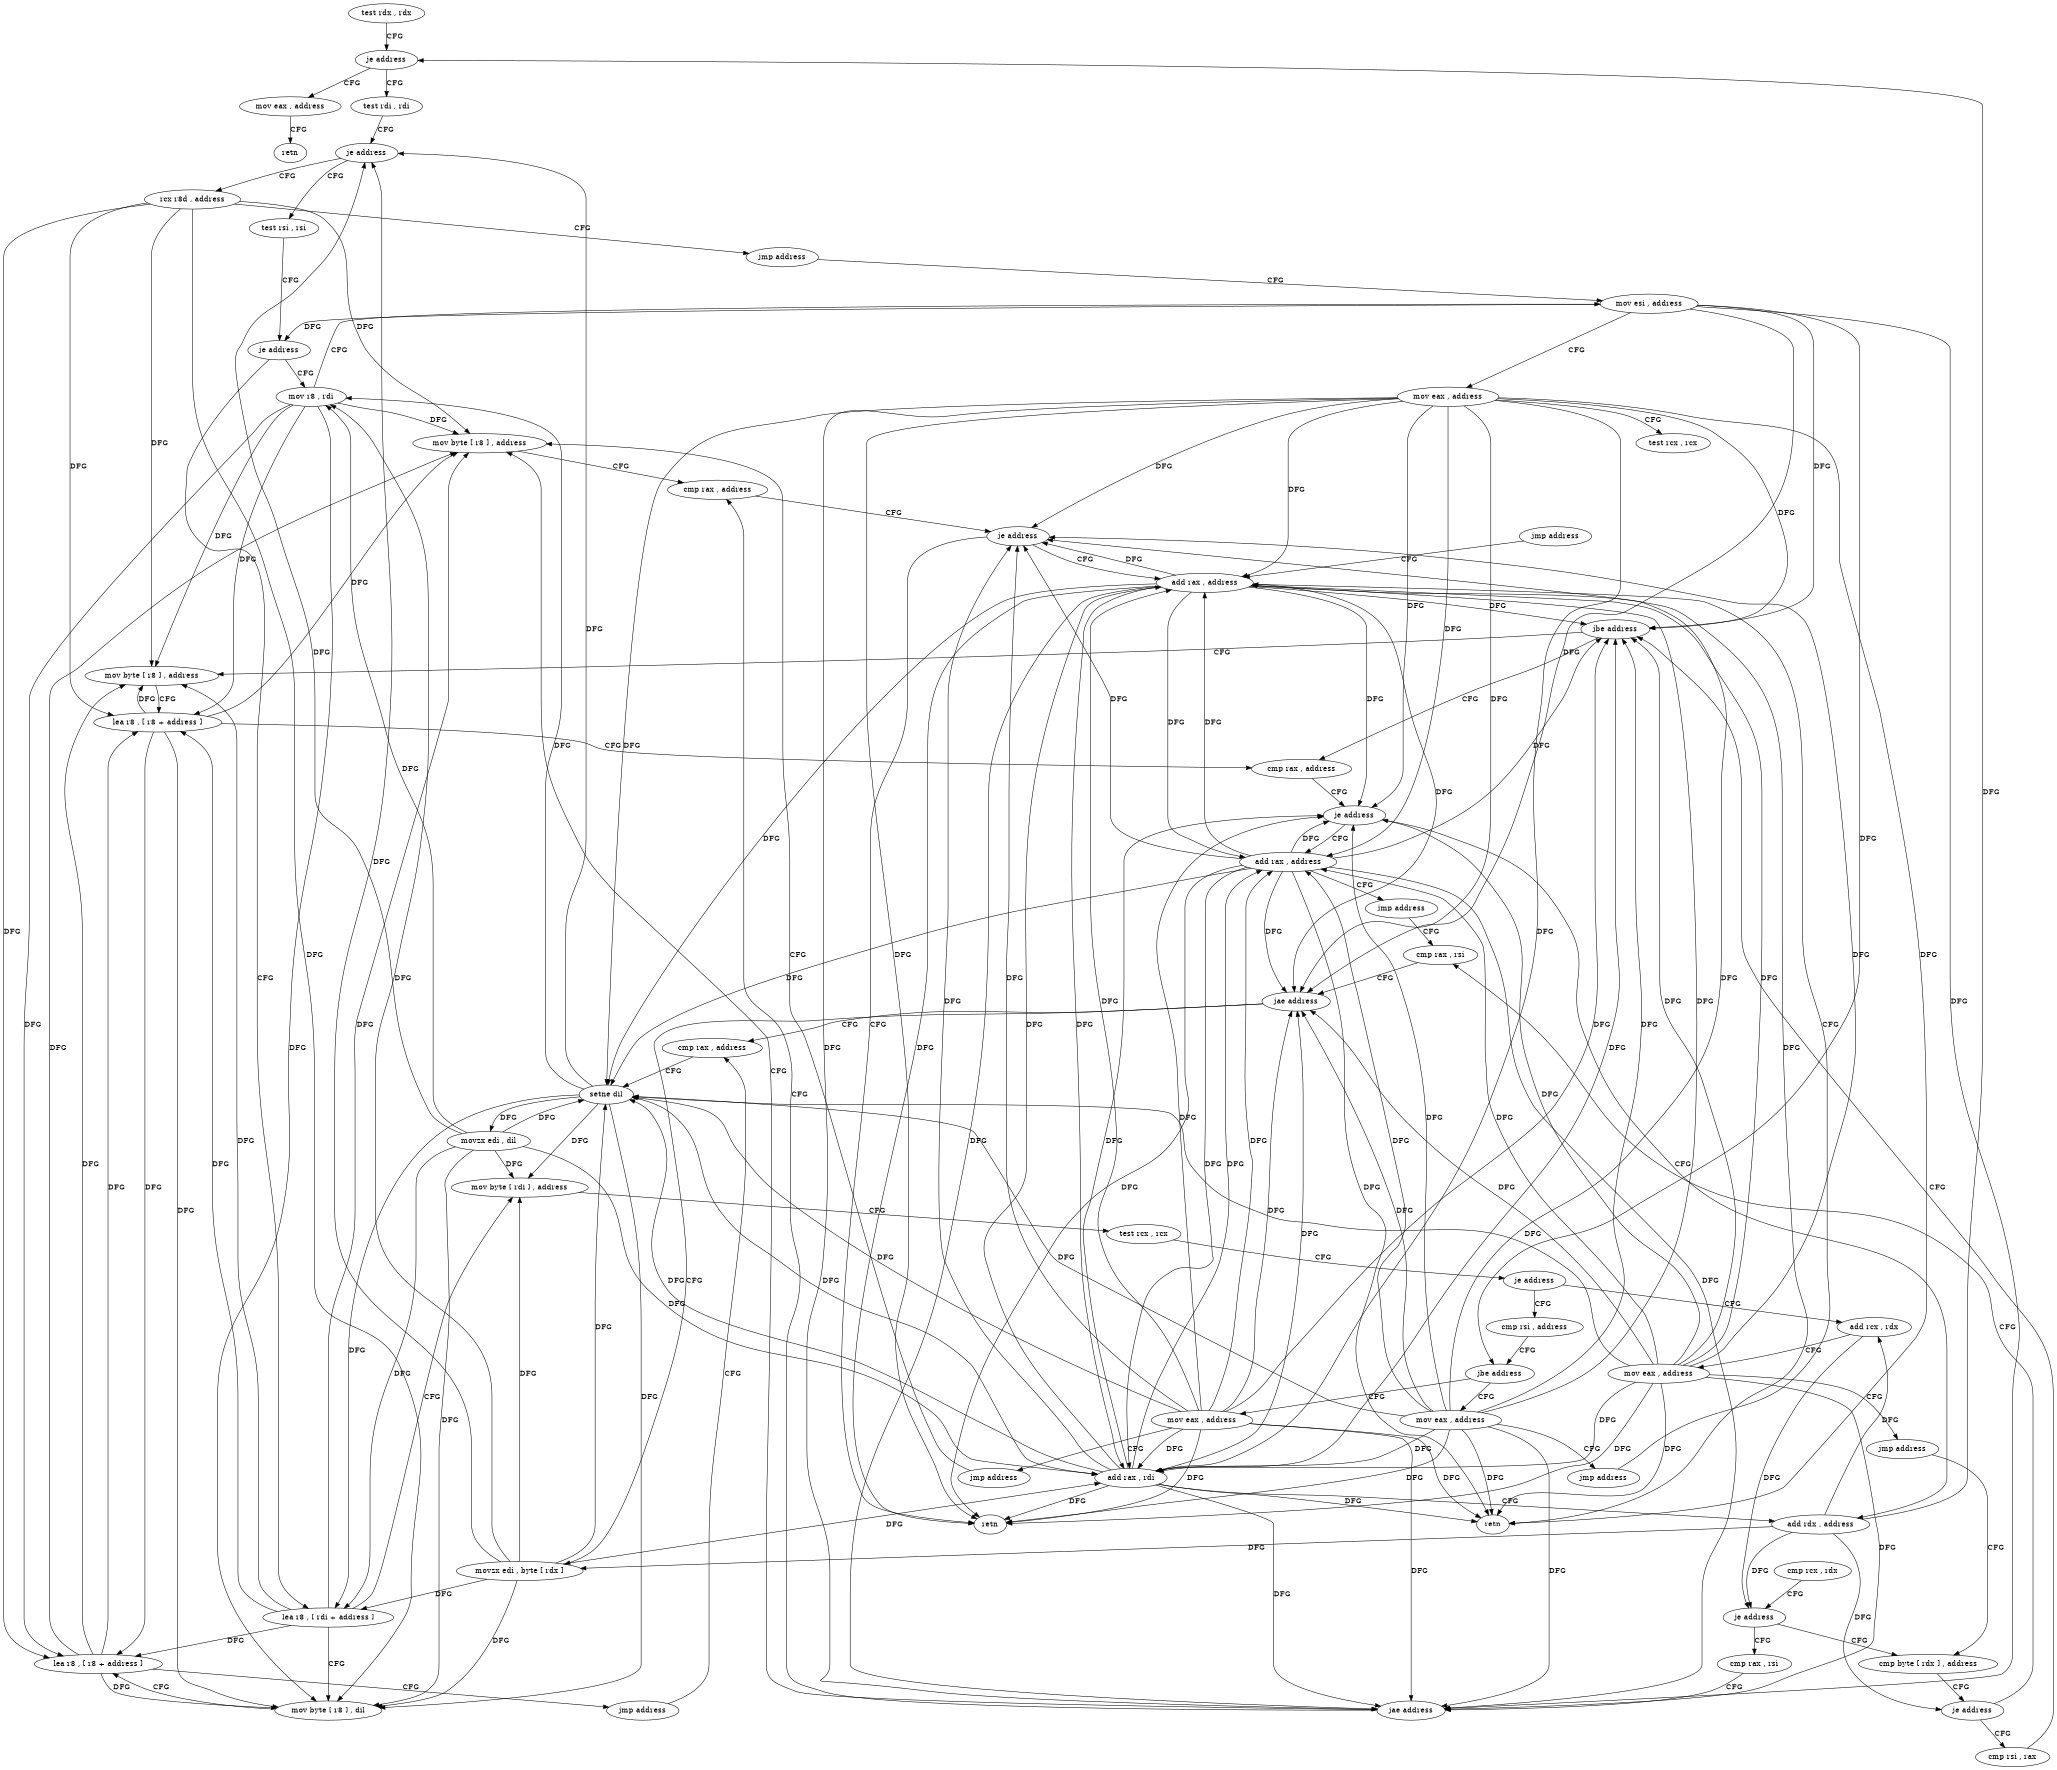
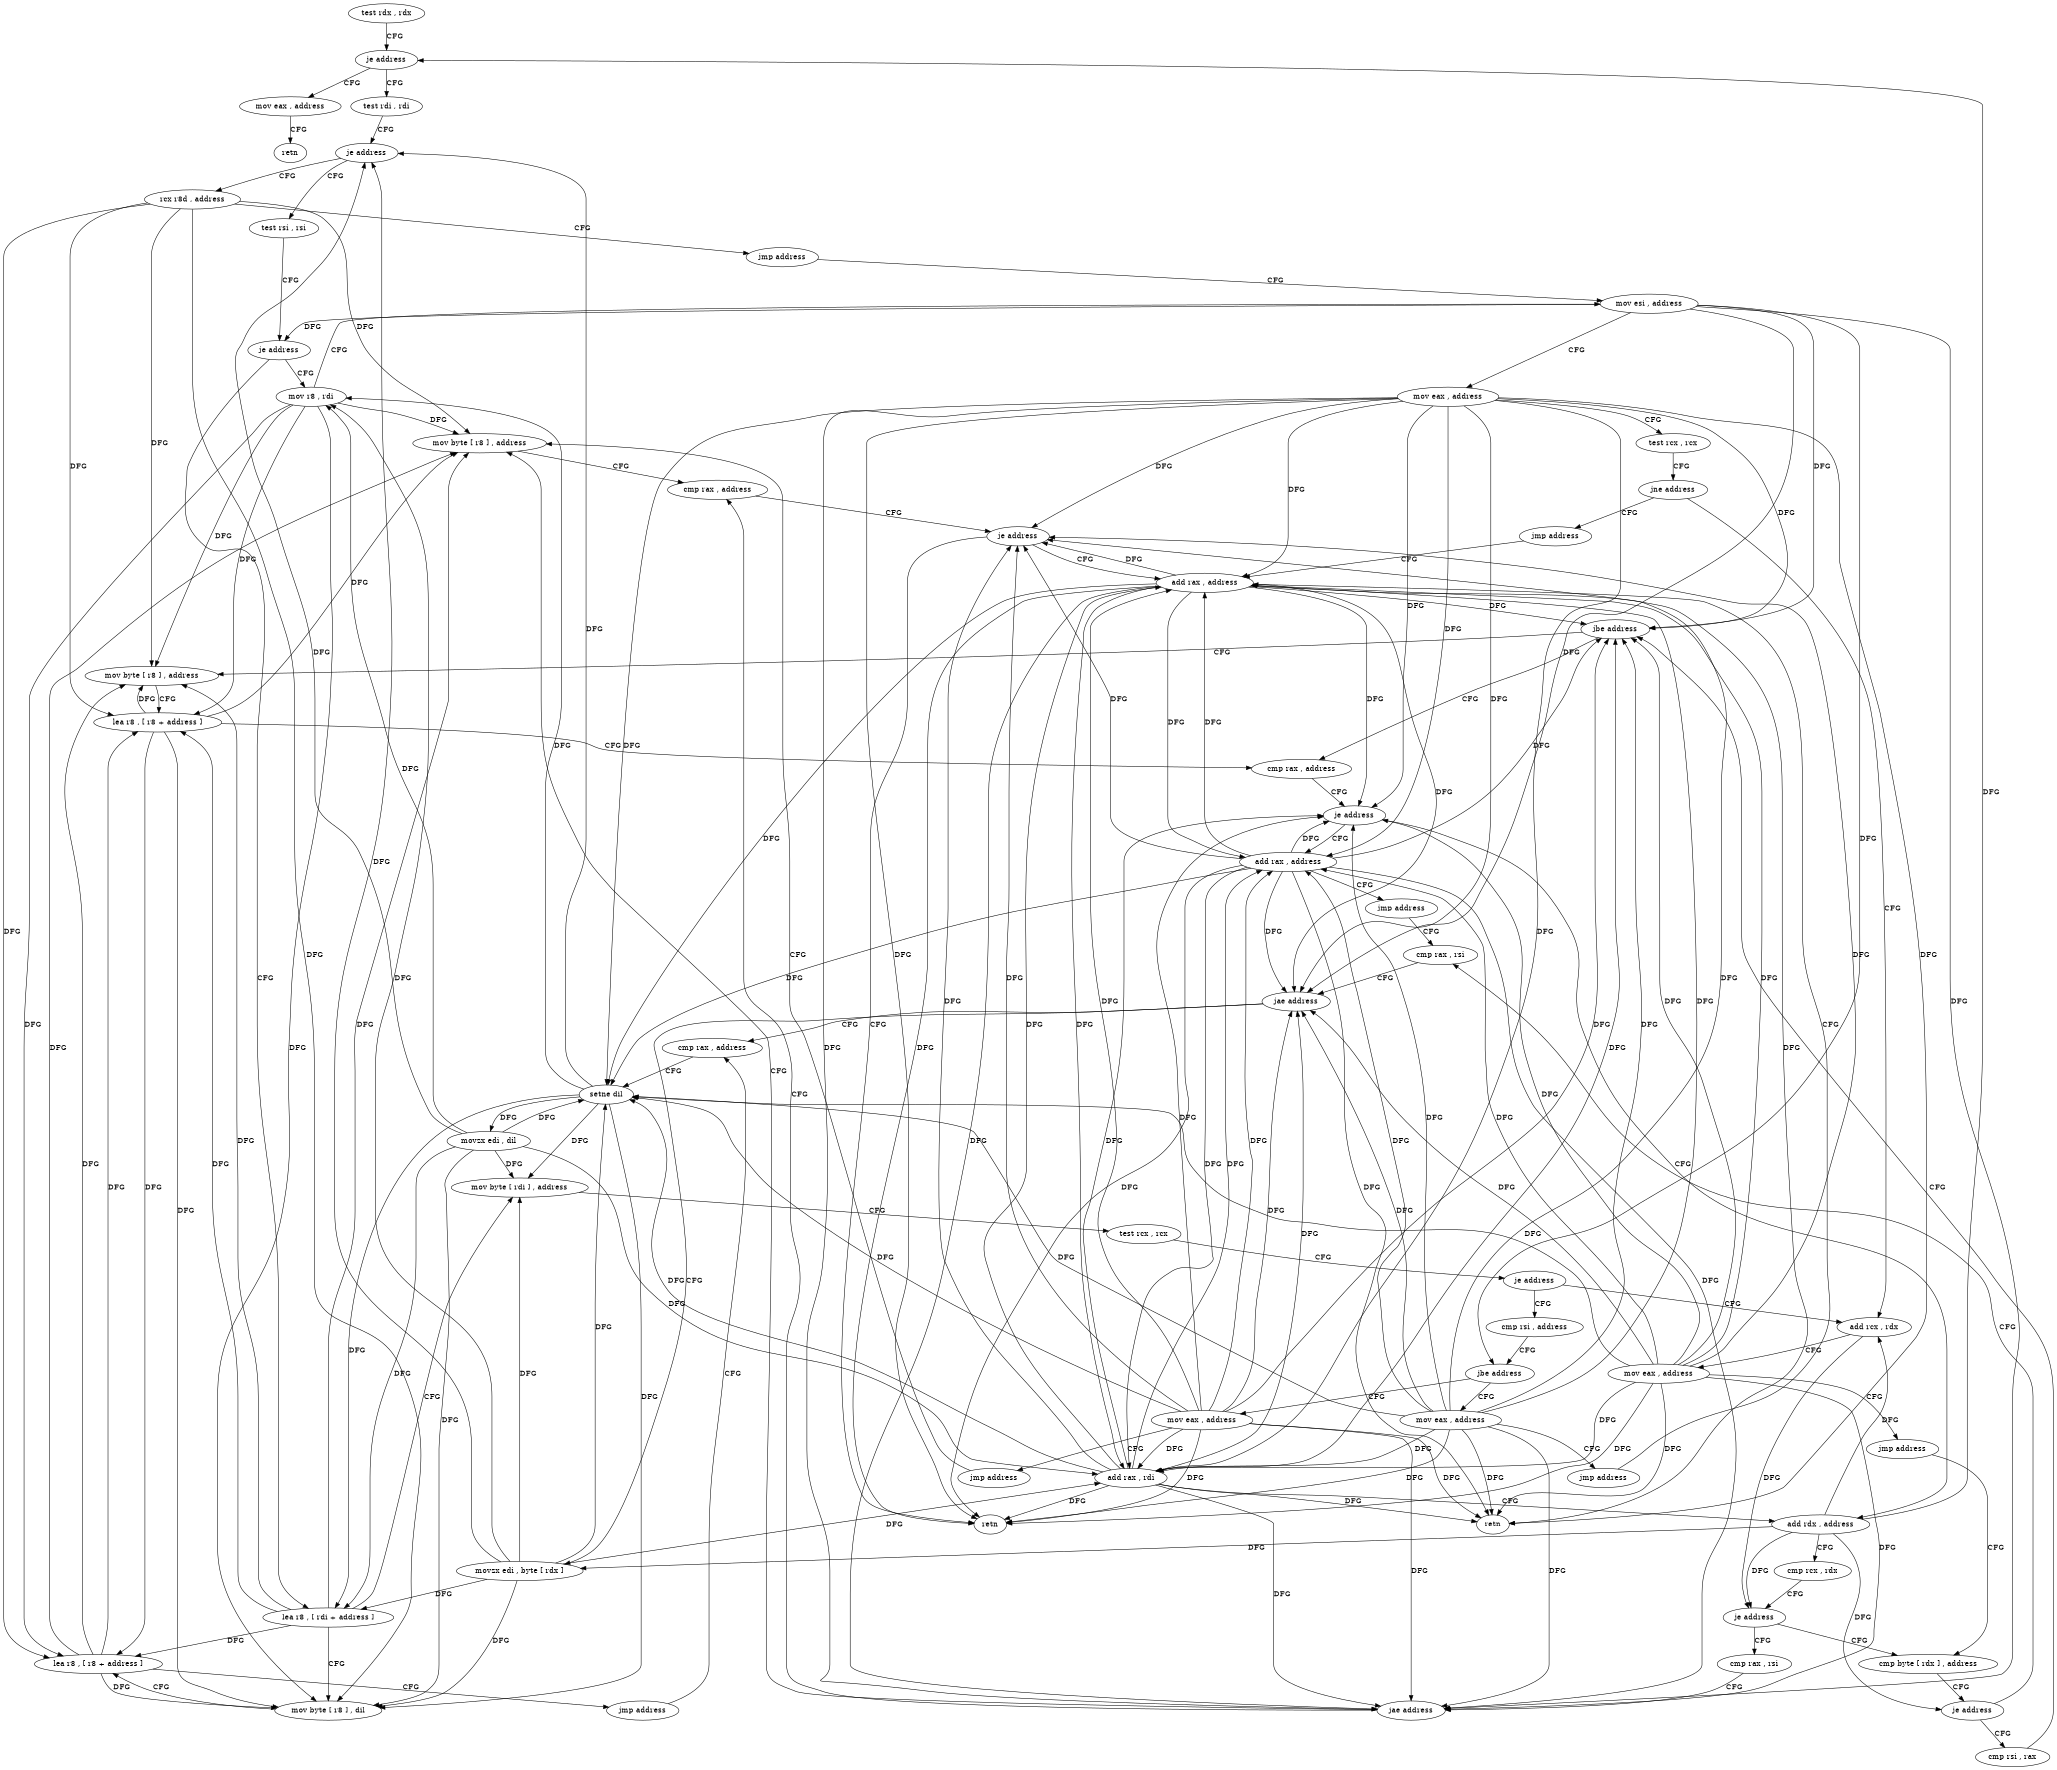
none -> (1673, 490)
(849, 1304) -> none
none -> (1817, 1545)
